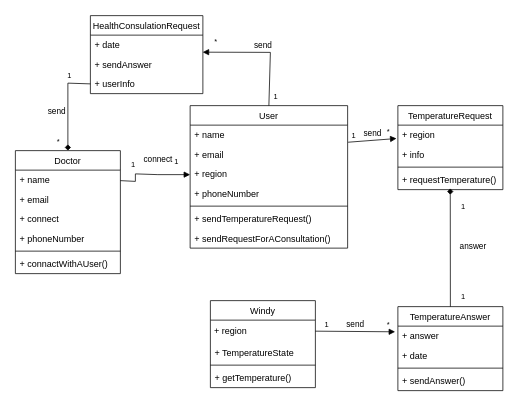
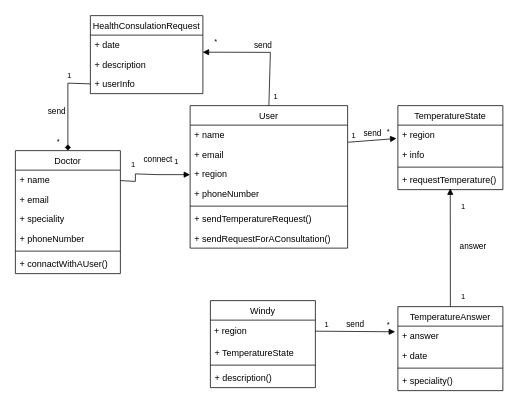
(124, 65) -> (124, 65)
(450, 116) -> (450, 116)
(450, 195) -> (450, 195)
(41, 219) -> (45, 219)
(260, 379) -> (250, 379)
(438, 382) -> (434, 382)
